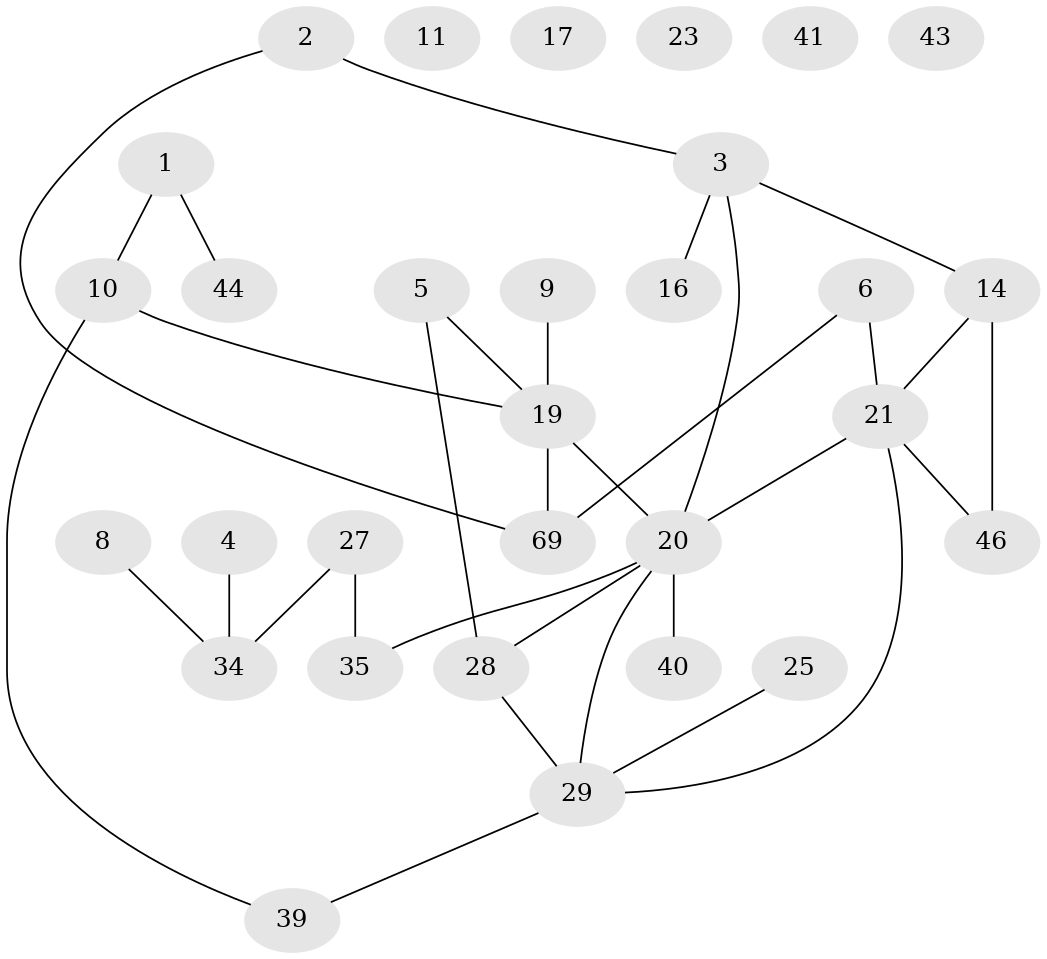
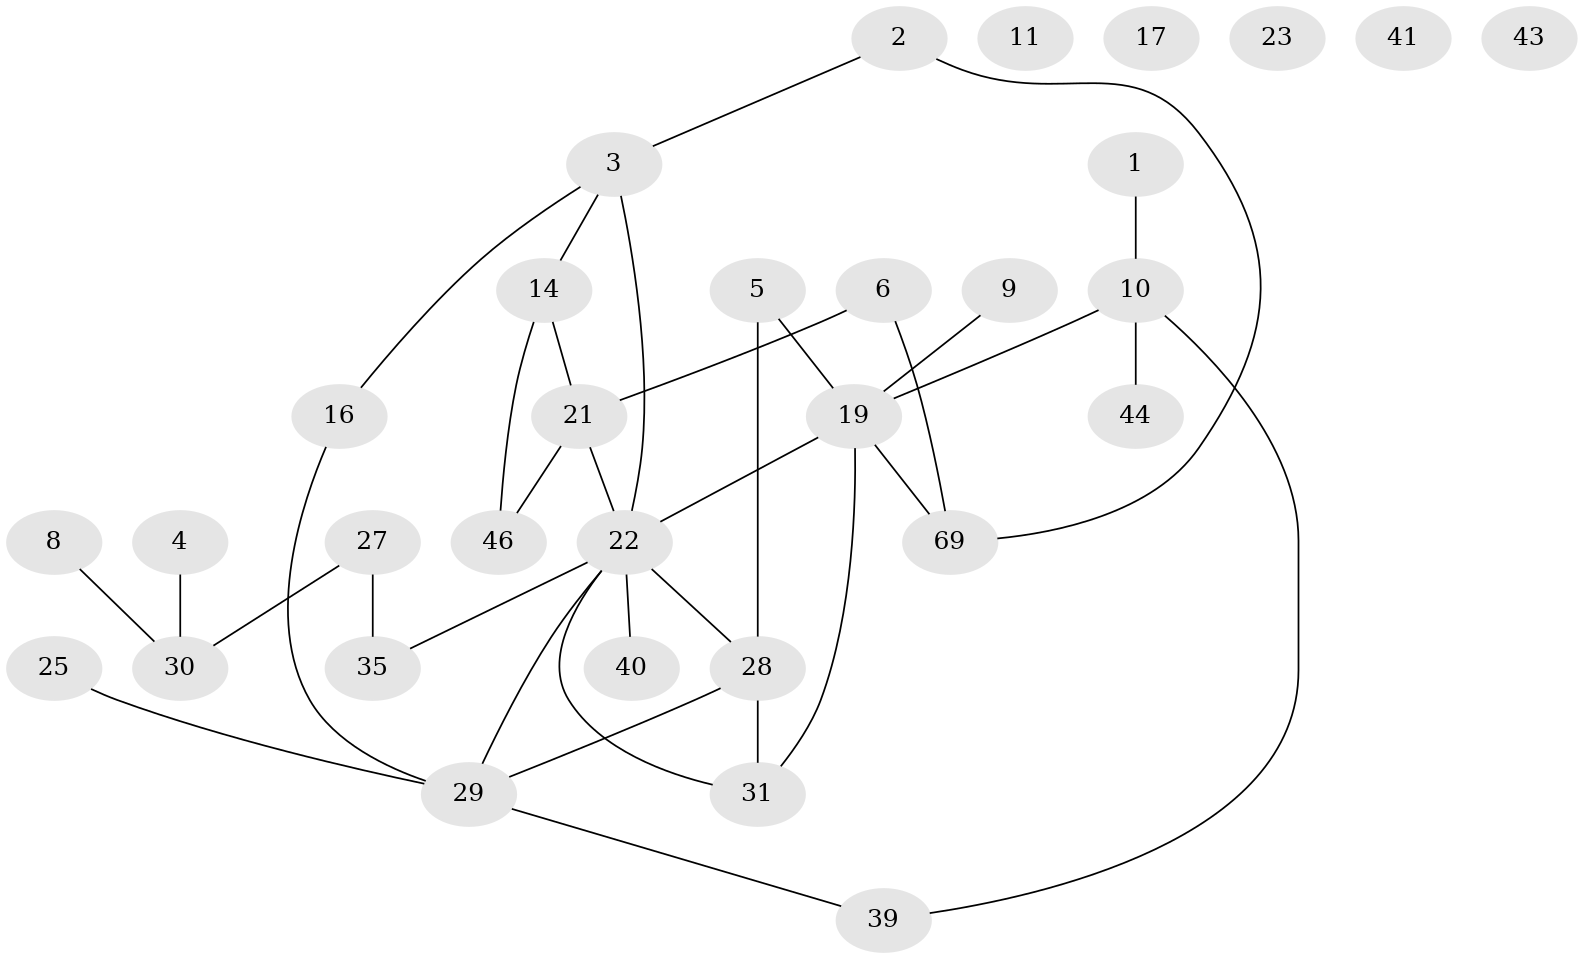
(198, 228) -> (1136, 354)
(674, 542) -> (625, 542)
(229, 668) -> (180, 668)
(862, 701) -> (291, 644)
none -> (758, 794)
